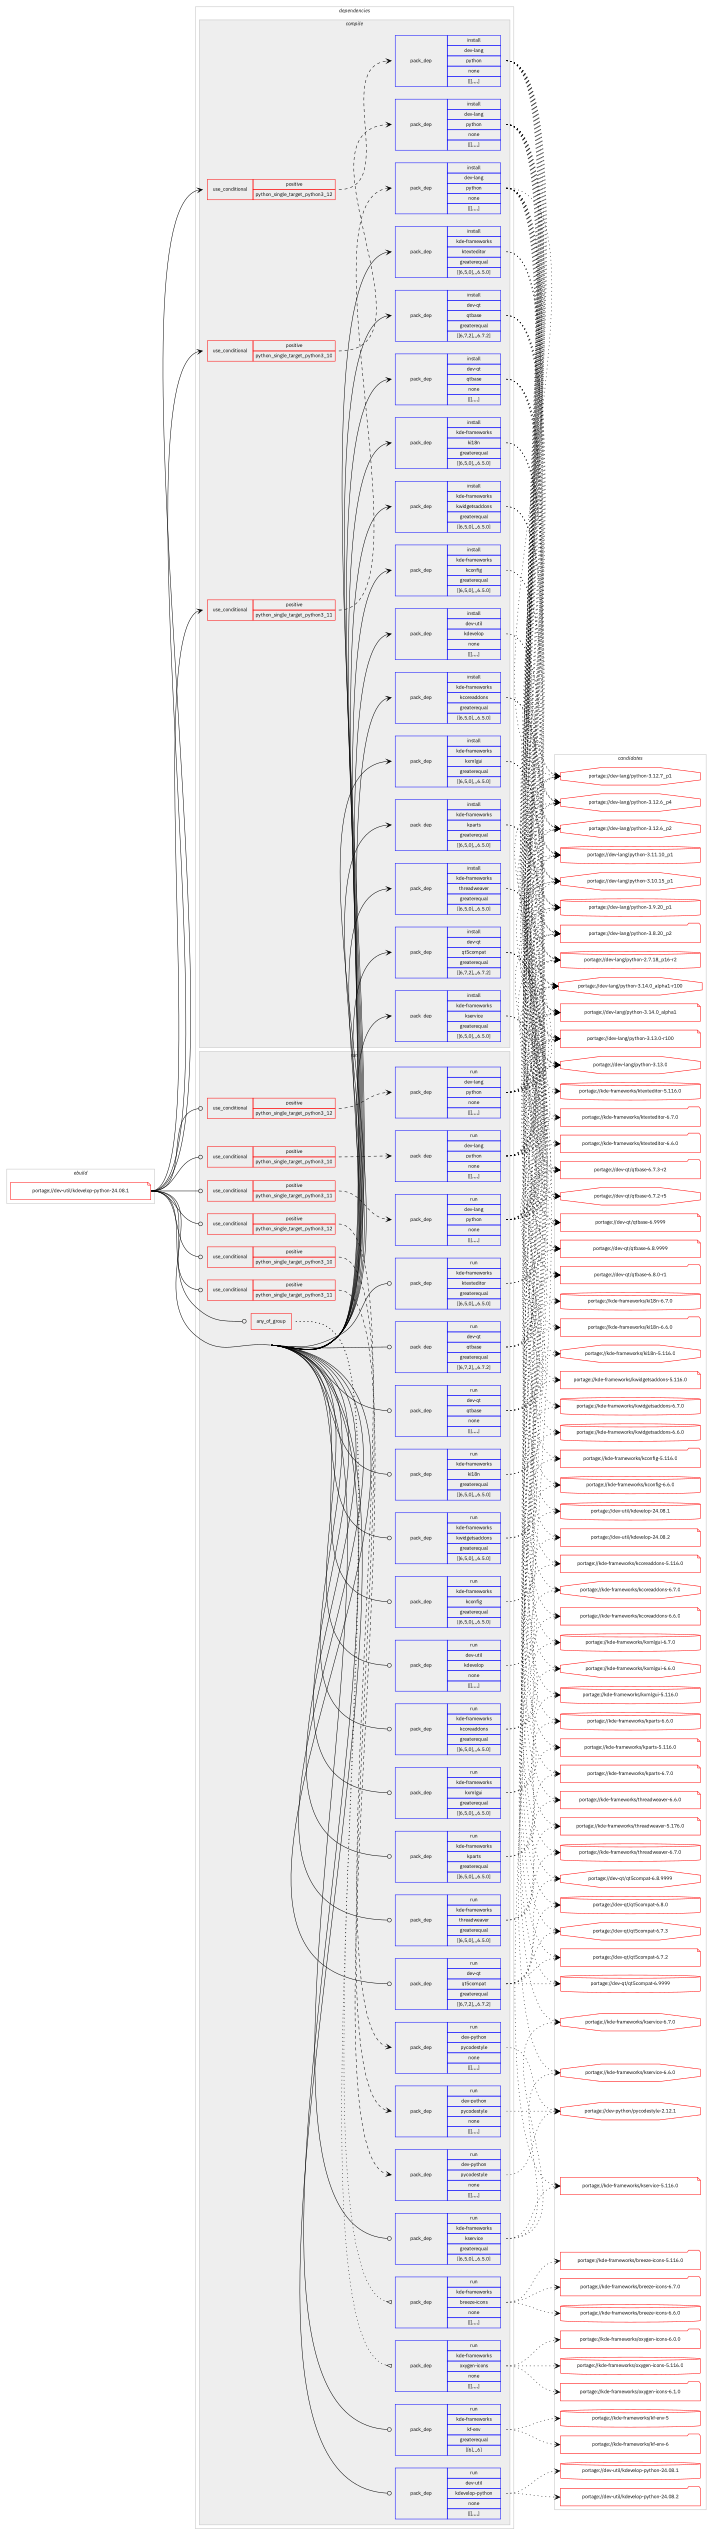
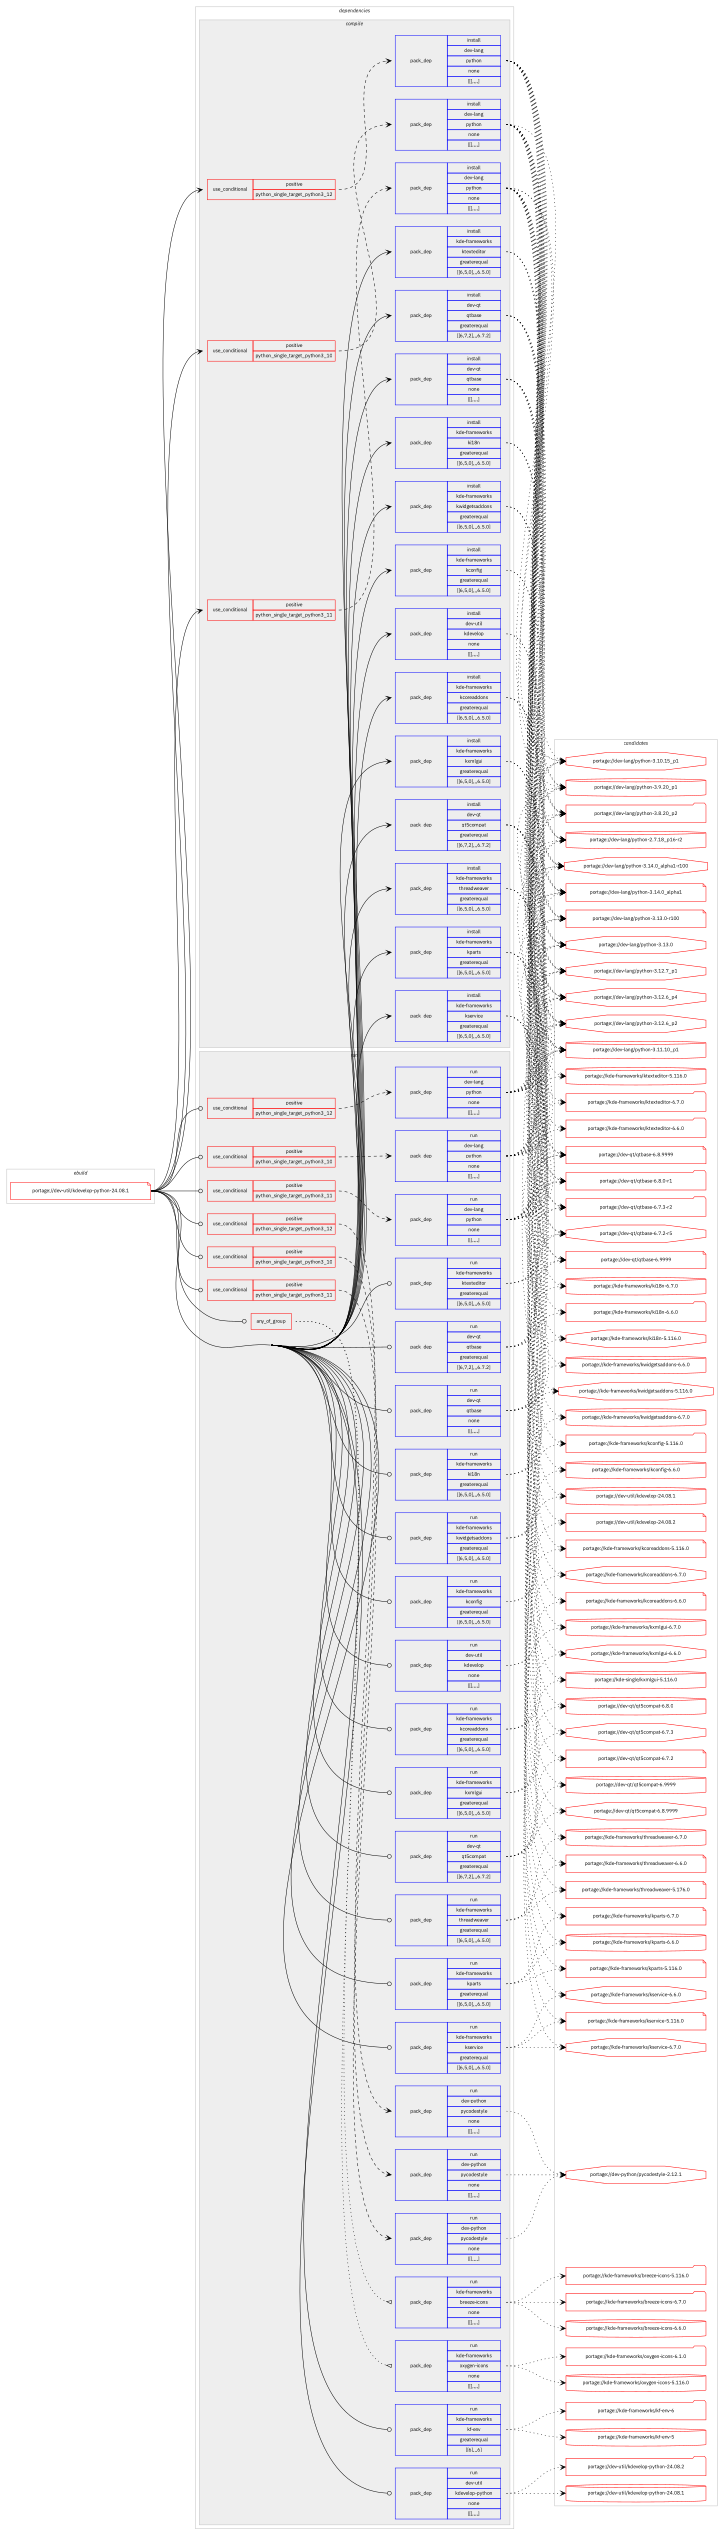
(630, 1380) -> (636, 1391)
(630, 1695) -> (636, 1680)
(630, 2340) -> none
